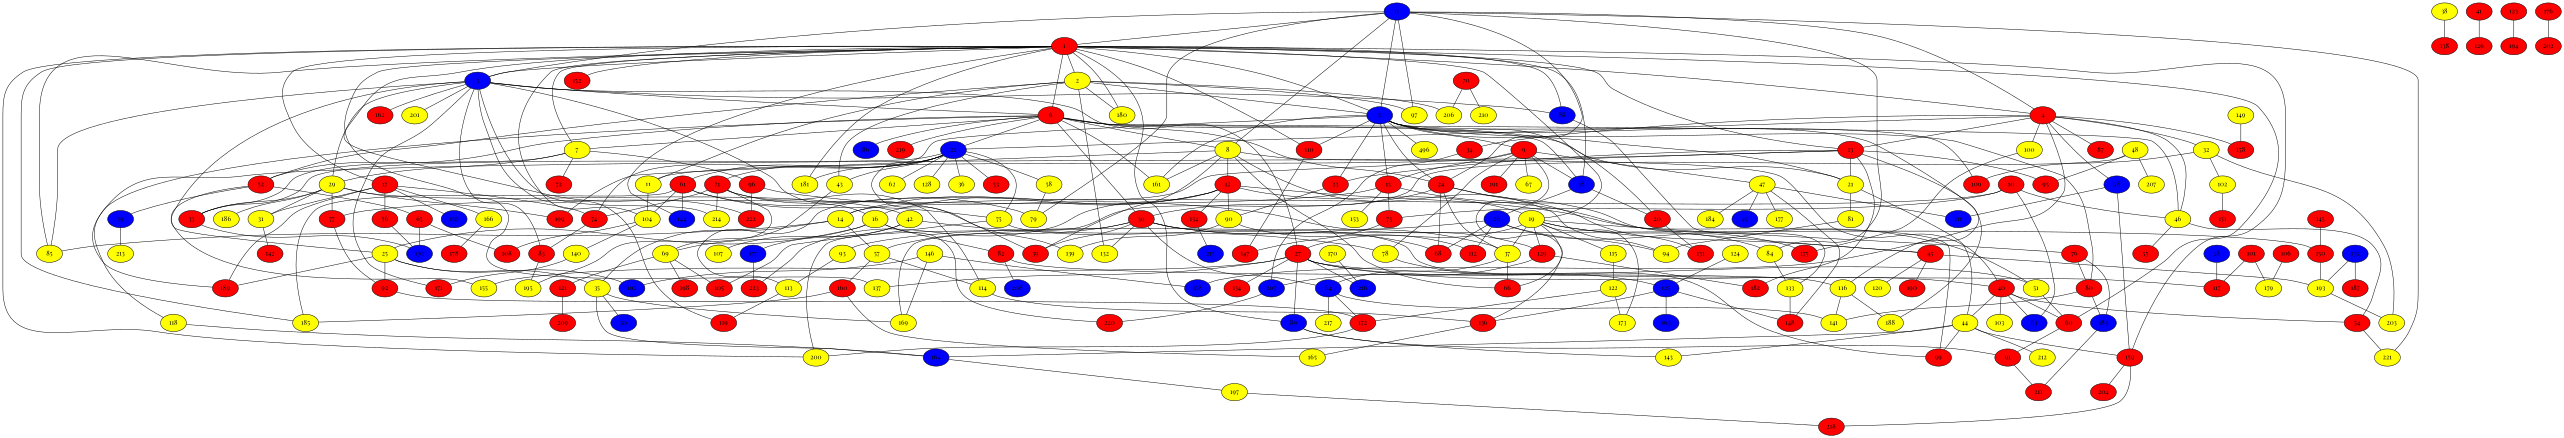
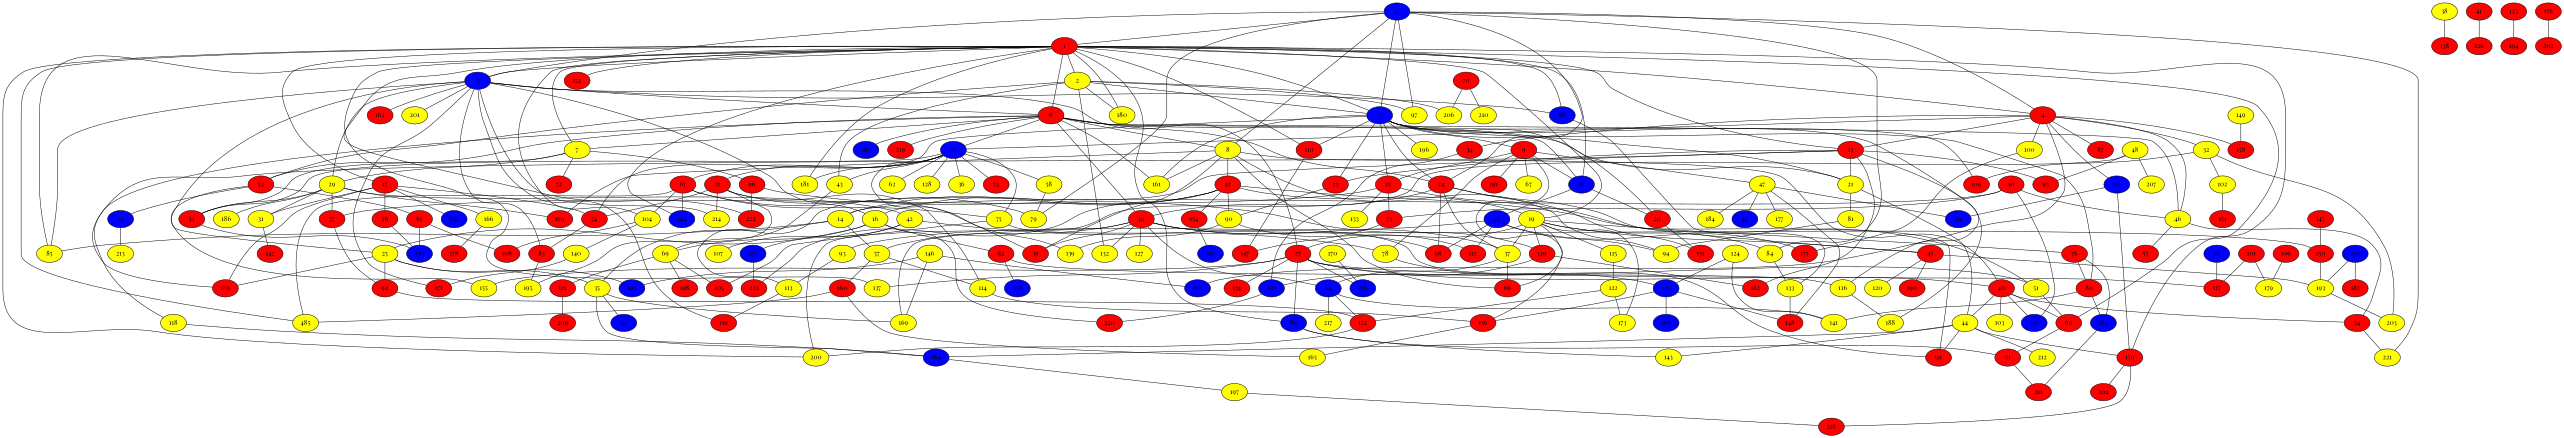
(1424, 150) -> (1424, 150)
(648, 185) -> none
none -> (1139, 254)
(1838, 306) -> (1749, 306)
(306, 323) -> (306, 323)
